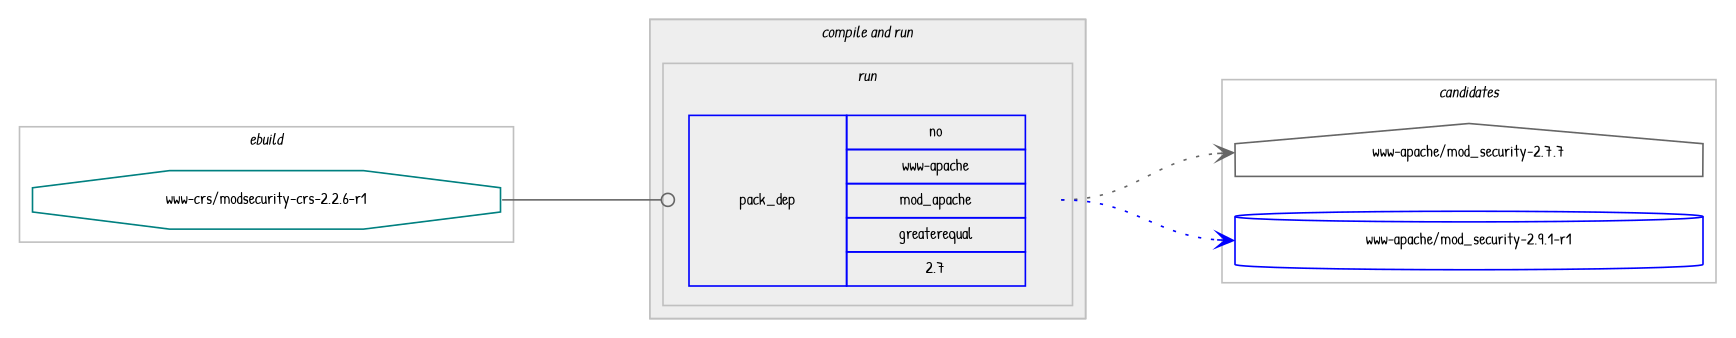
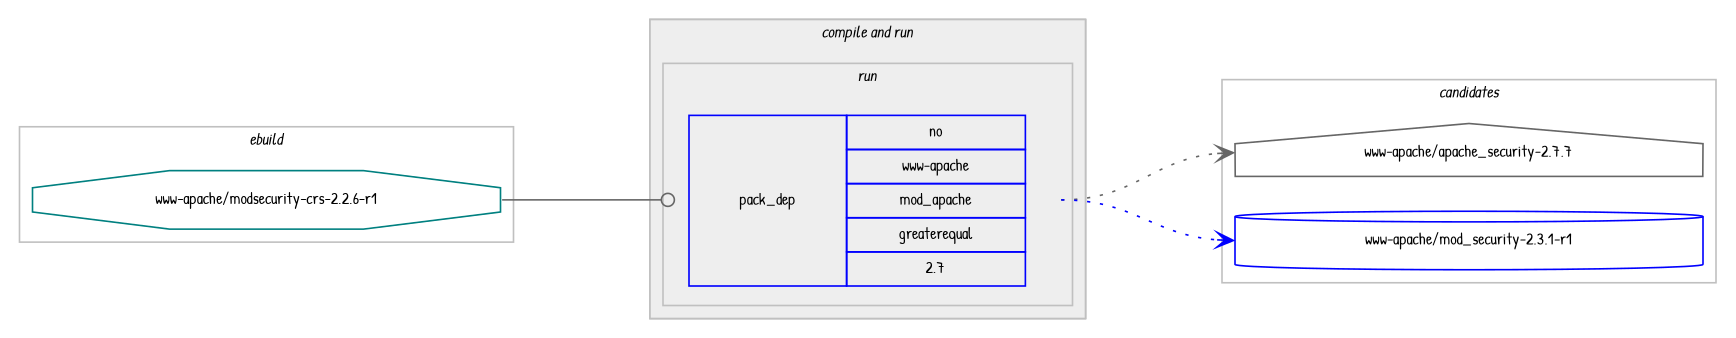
(1469, 153) -> (1469, 153)
(266, 200) -> (266, 200)
(1469, 240) -> (1469, 240)
